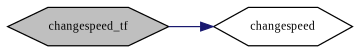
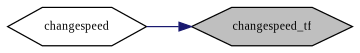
(185, 27) -> (163, 27)
